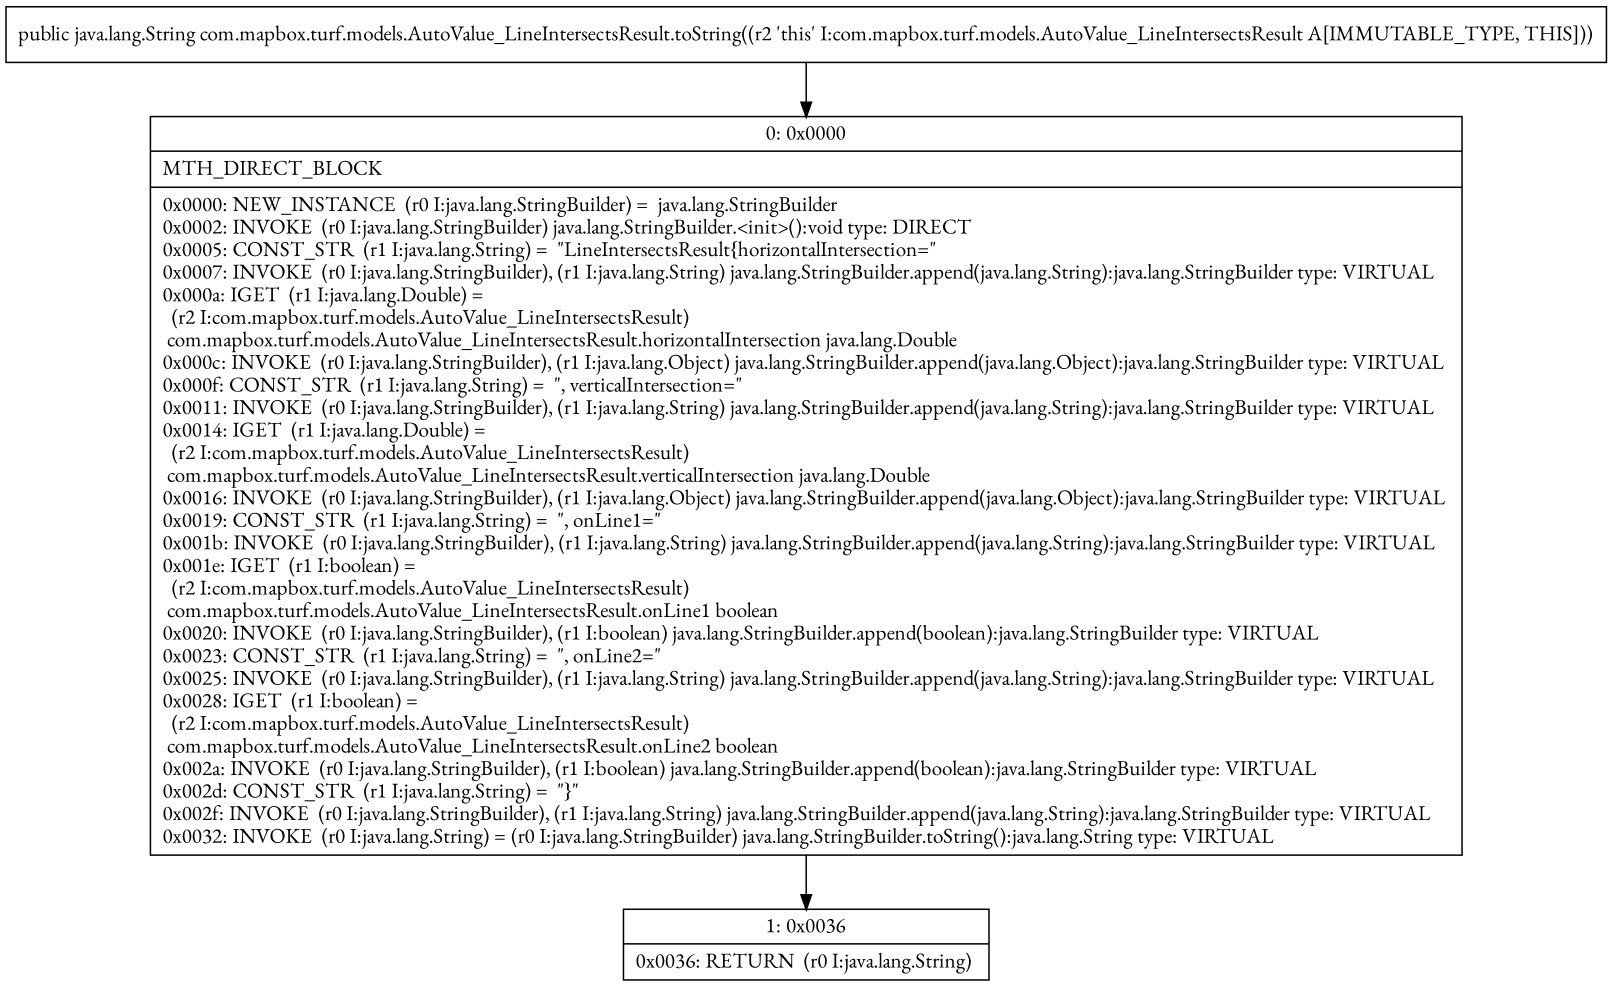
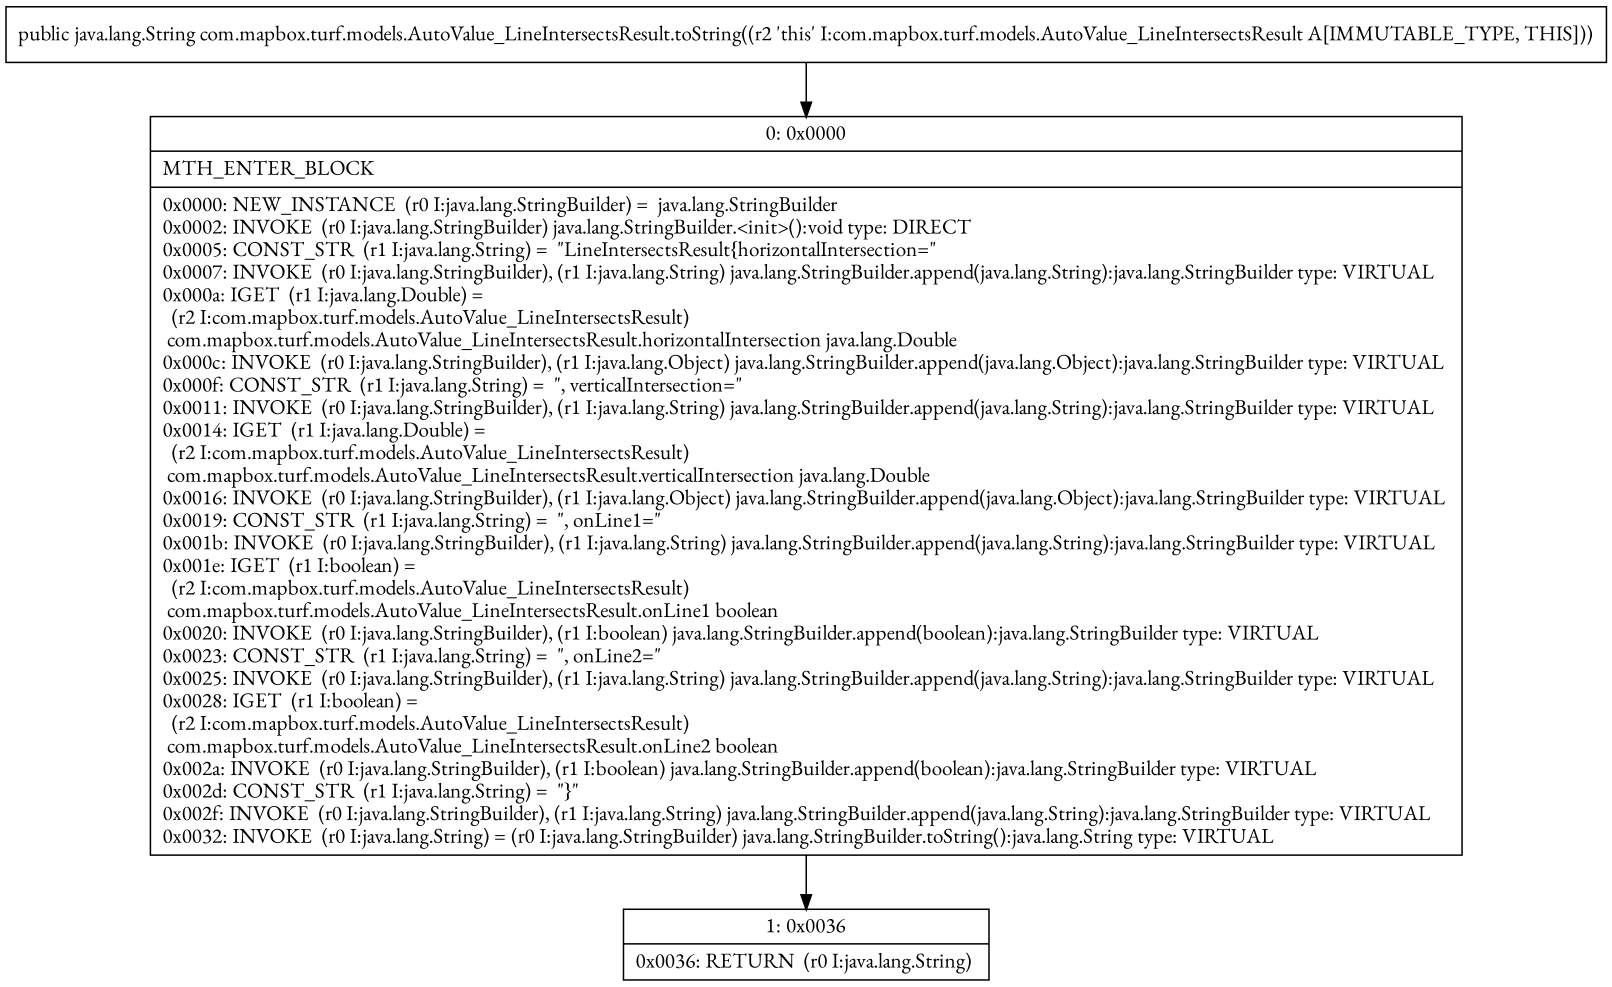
(273, 168) -> (269, 168)
